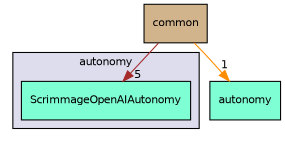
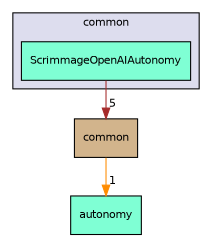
(144, 59) -> (106, 96)
(106, 63) -> (106, 23)
